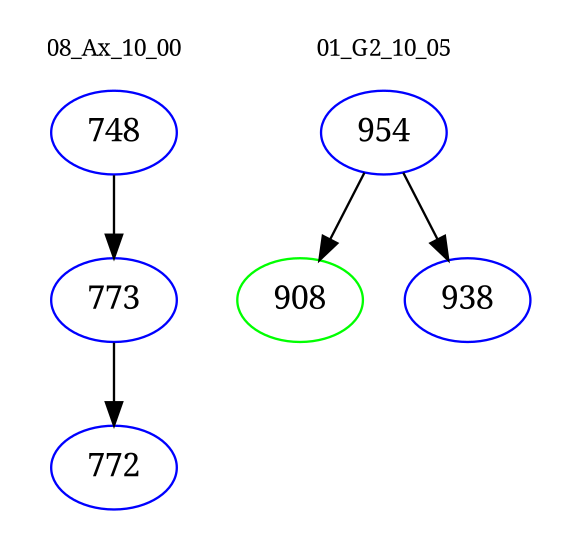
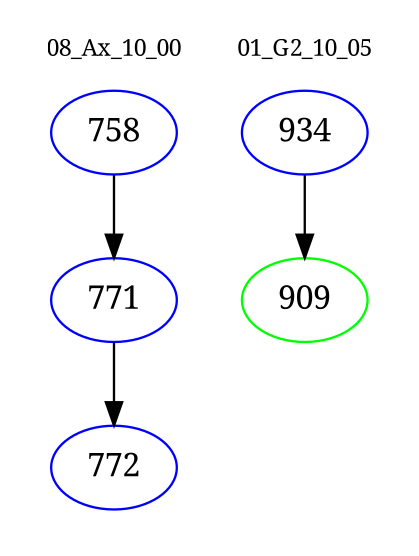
(114, 133) -> (114, 133)
(384, 133) -> (305, 133)
(114, 300) -> (114, 300)
(300, 300) -> (305, 300)
(468, 300) -> none
